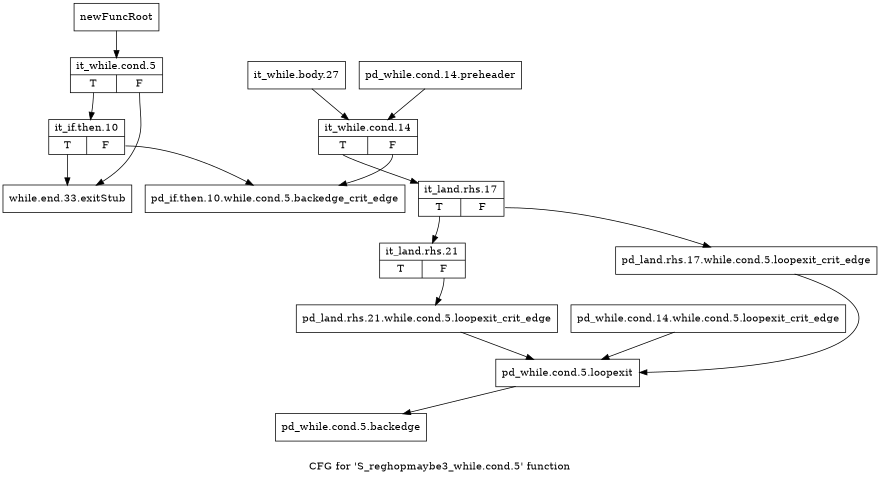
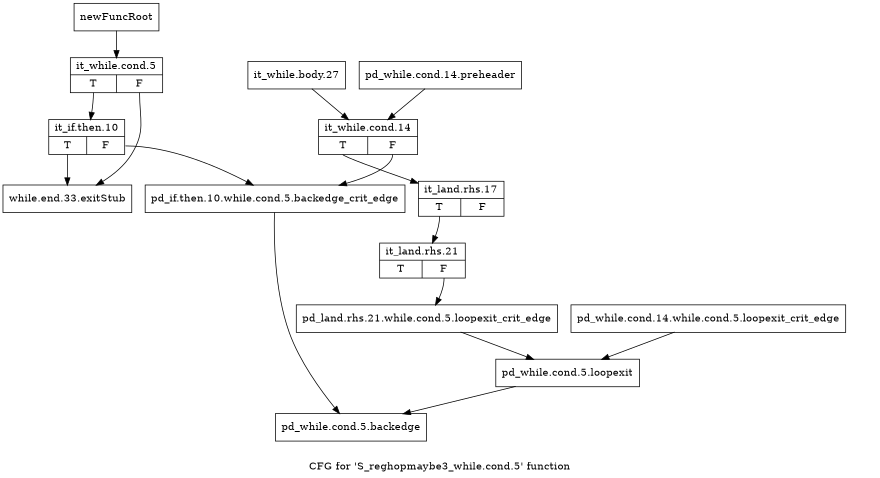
(746, 261) -> none
none -> (284, 317)
